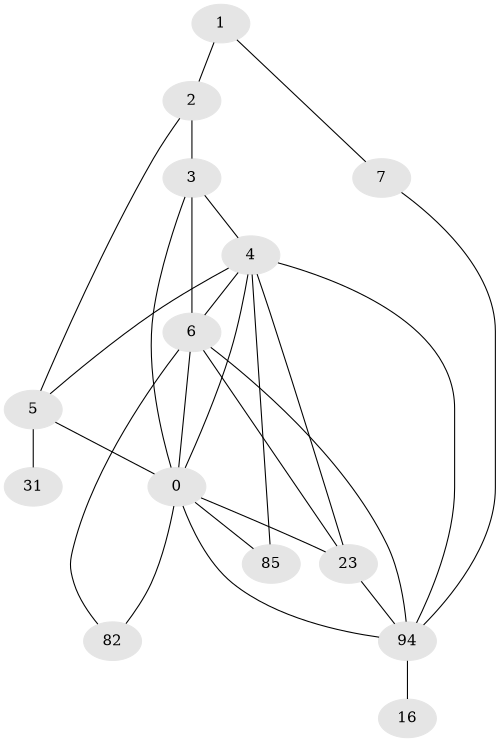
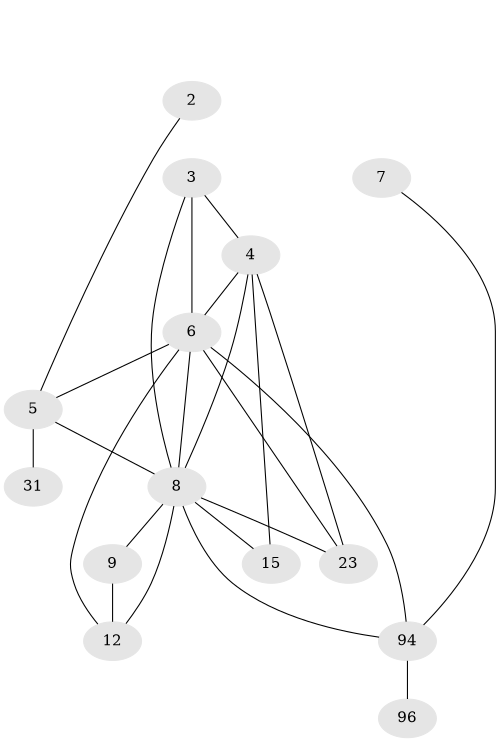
(221, 24) -> none
(192, 139) -> none
(136, 326) -> (113, 371)
(453, 397) -> none
(177, 487) -> (177, 487)
none -> (113, 564)
(271, 564) -> (271, 564)
(378, 603) -> none
(113, 641) -> (113, 641)
(407, 718) -> (407, 718)
